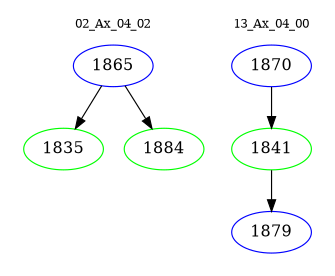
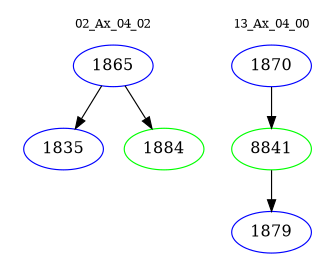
(64, 149) -> (64, 149)
(272, 149) -> (272, 149)
